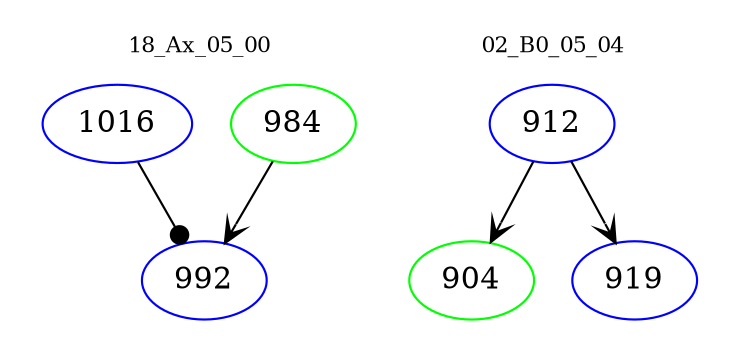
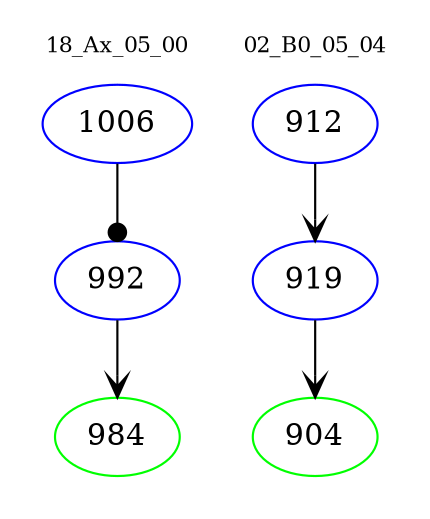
(117, 124) -> (117, 124)
(517, 192) -> (315, 348)
(254, 193) -> (117, 348)
